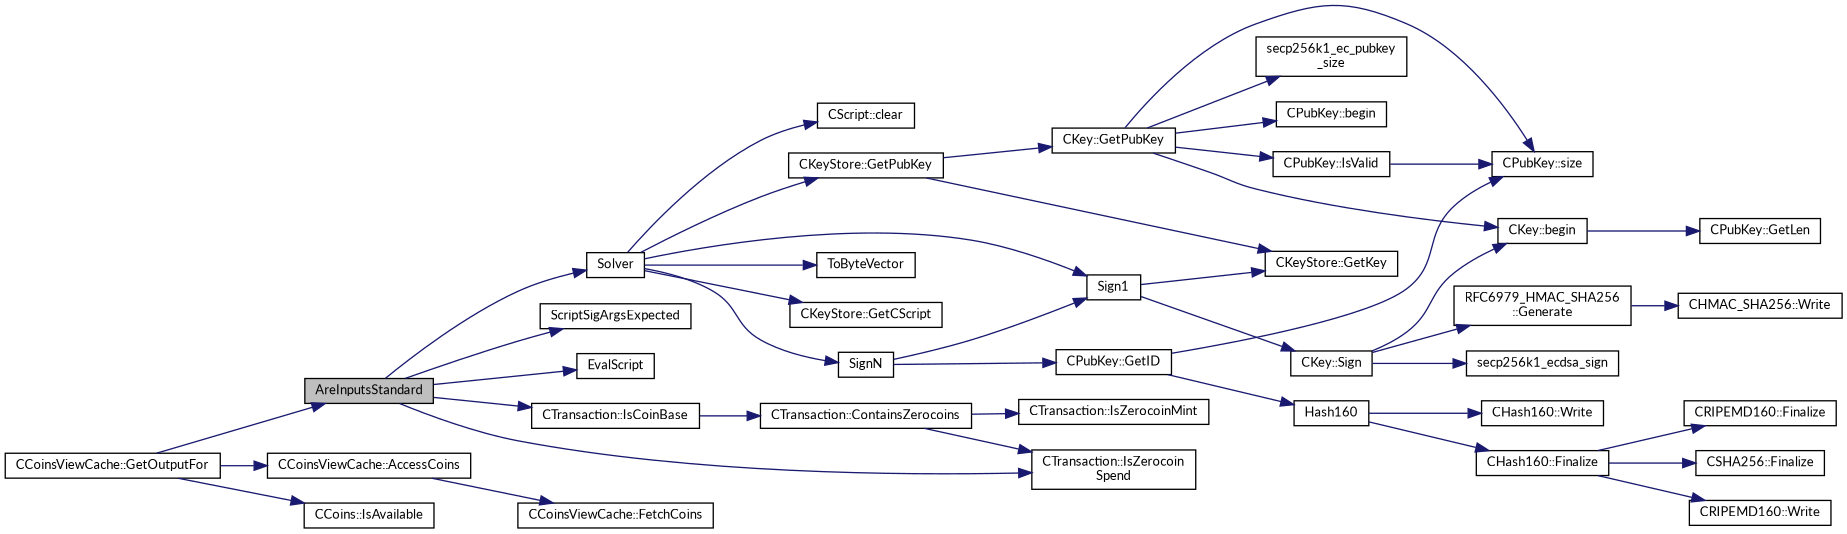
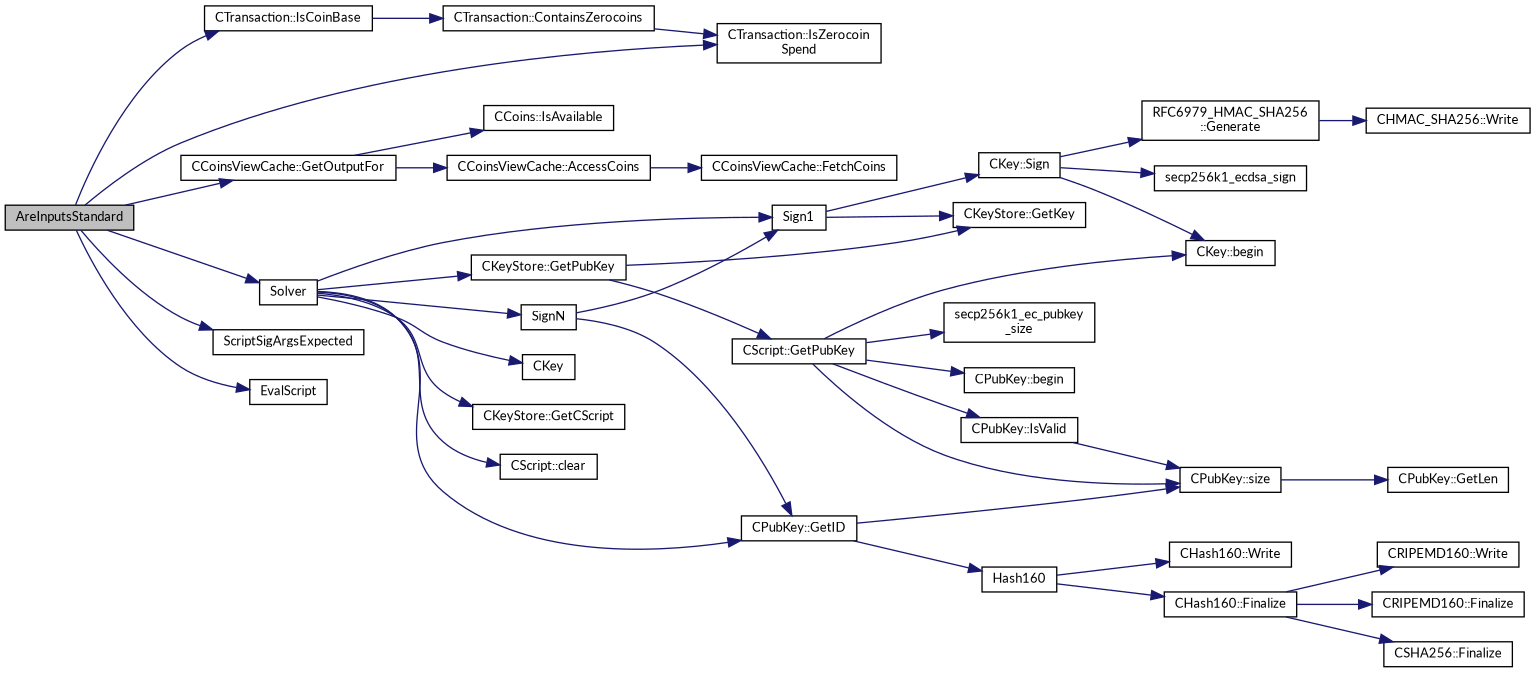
(1114, 141) -> (799, 351)
(1637, 231) -> (1328, 480)
(866, 265) -> (549, 367)
(1114, 412) -> none
(235, 430) -> (173, 194)
none -> (453, 499)
